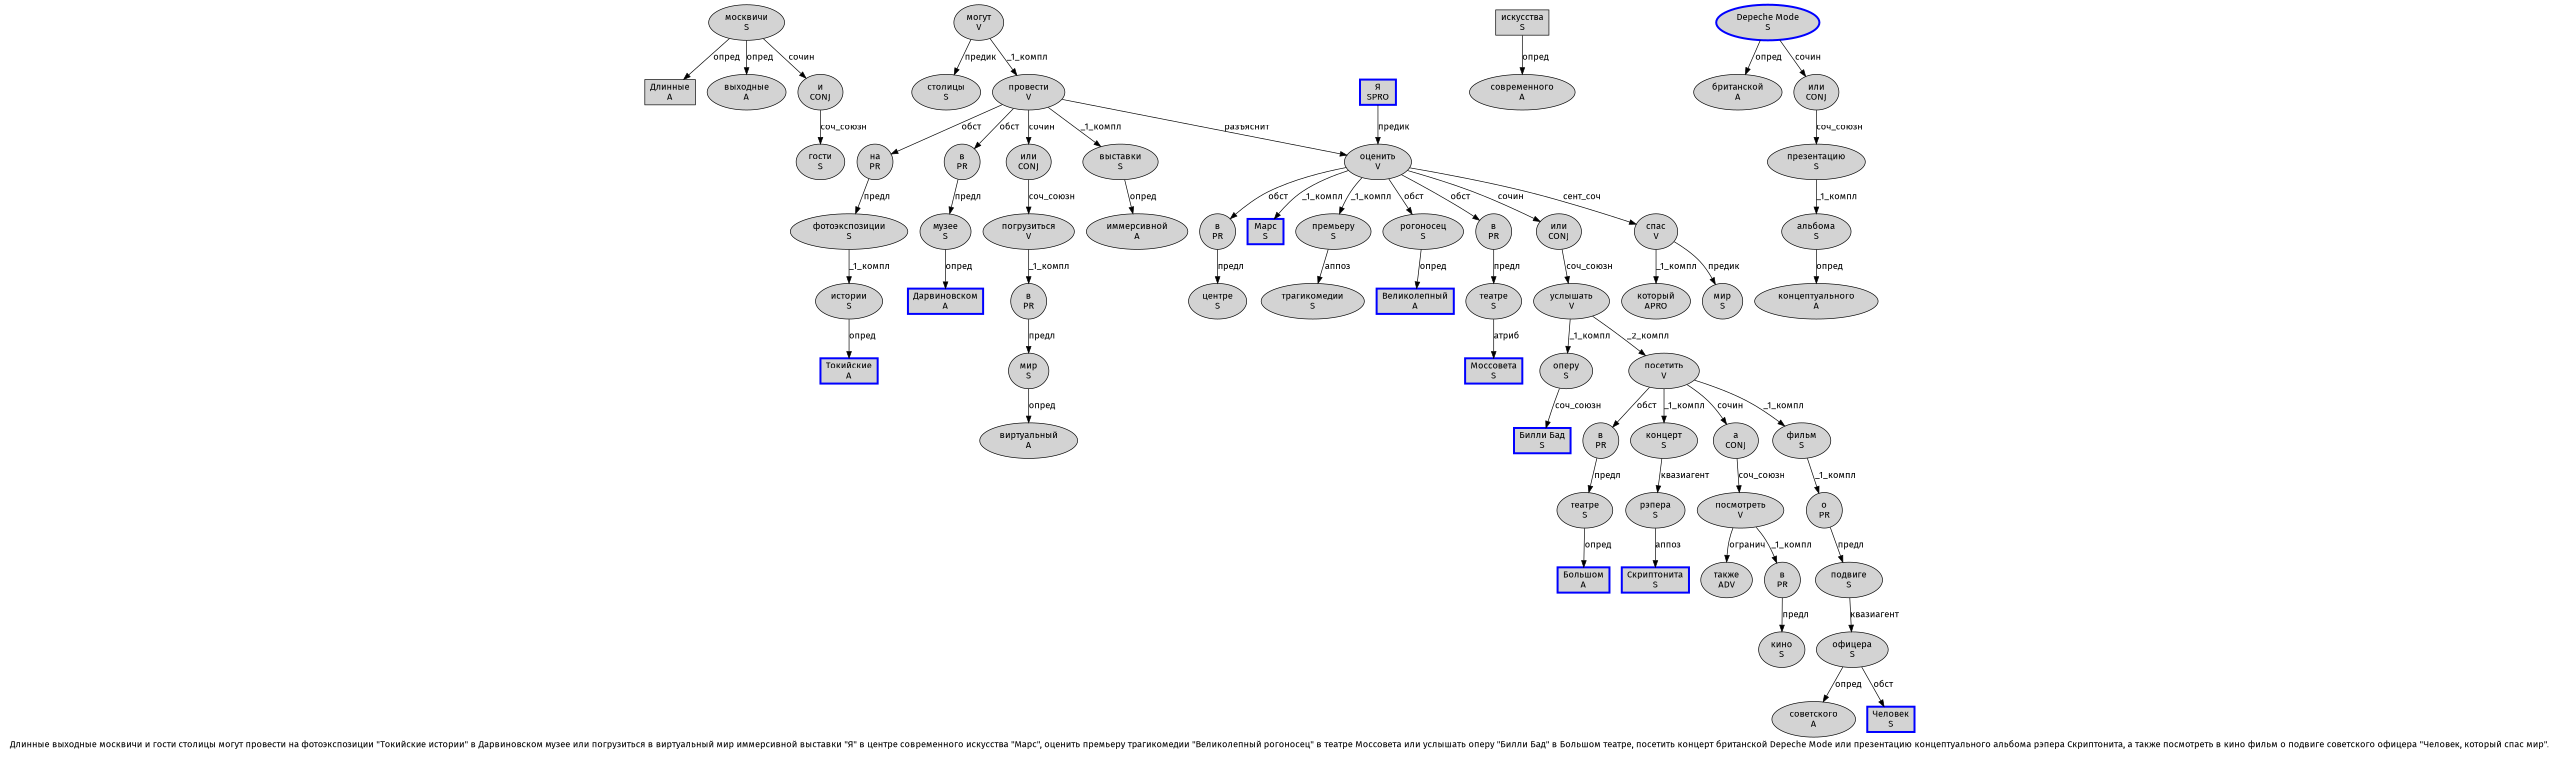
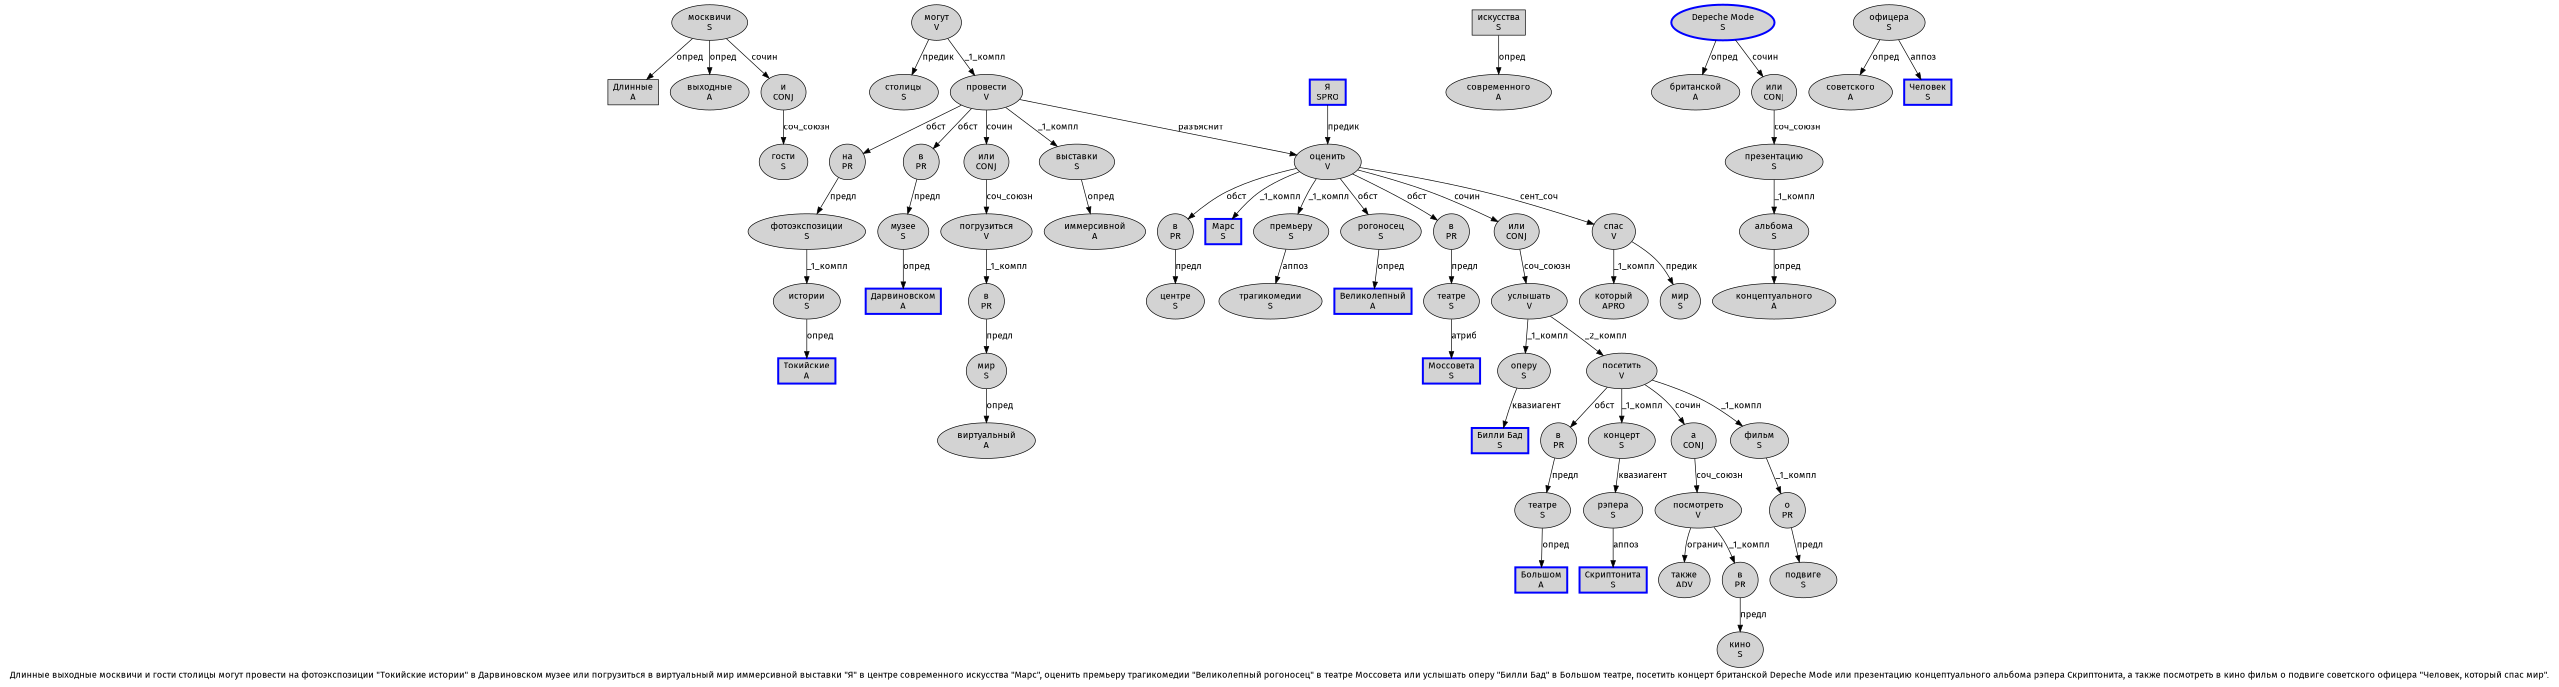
(1578, 406) -> (1536, 406)
(1850, 611) -> none
(1884, 684) -> (1923, 57)
